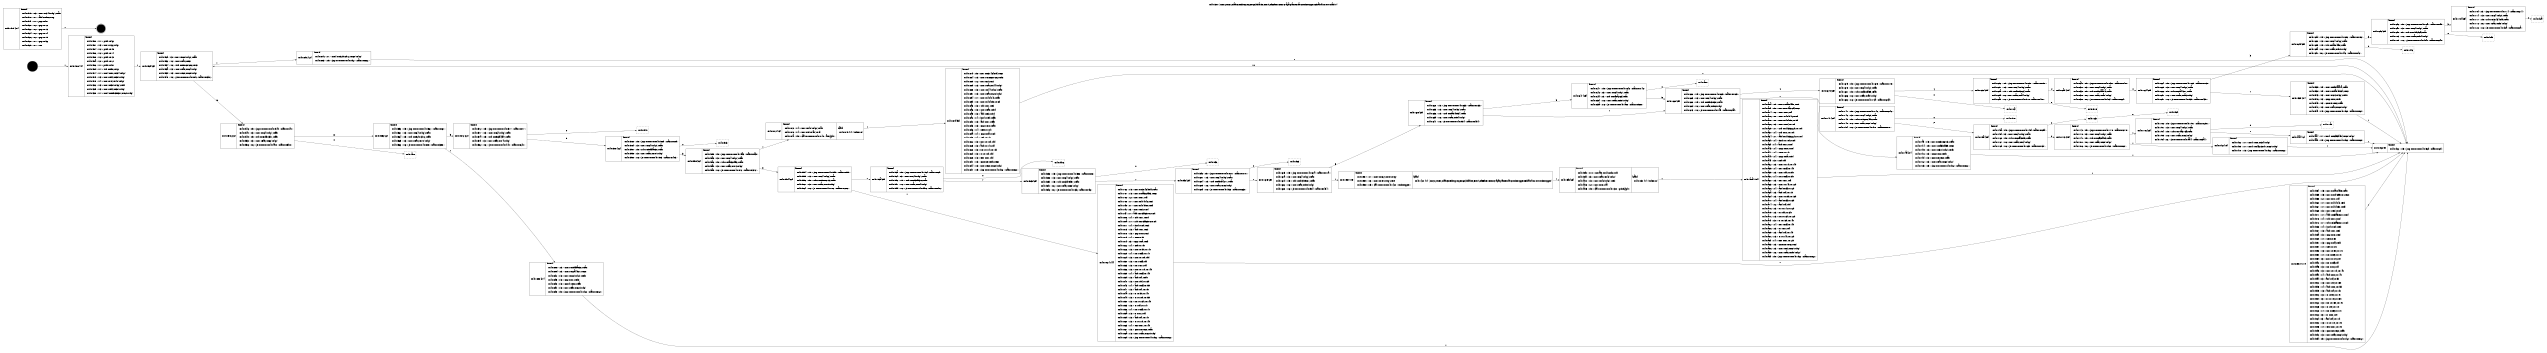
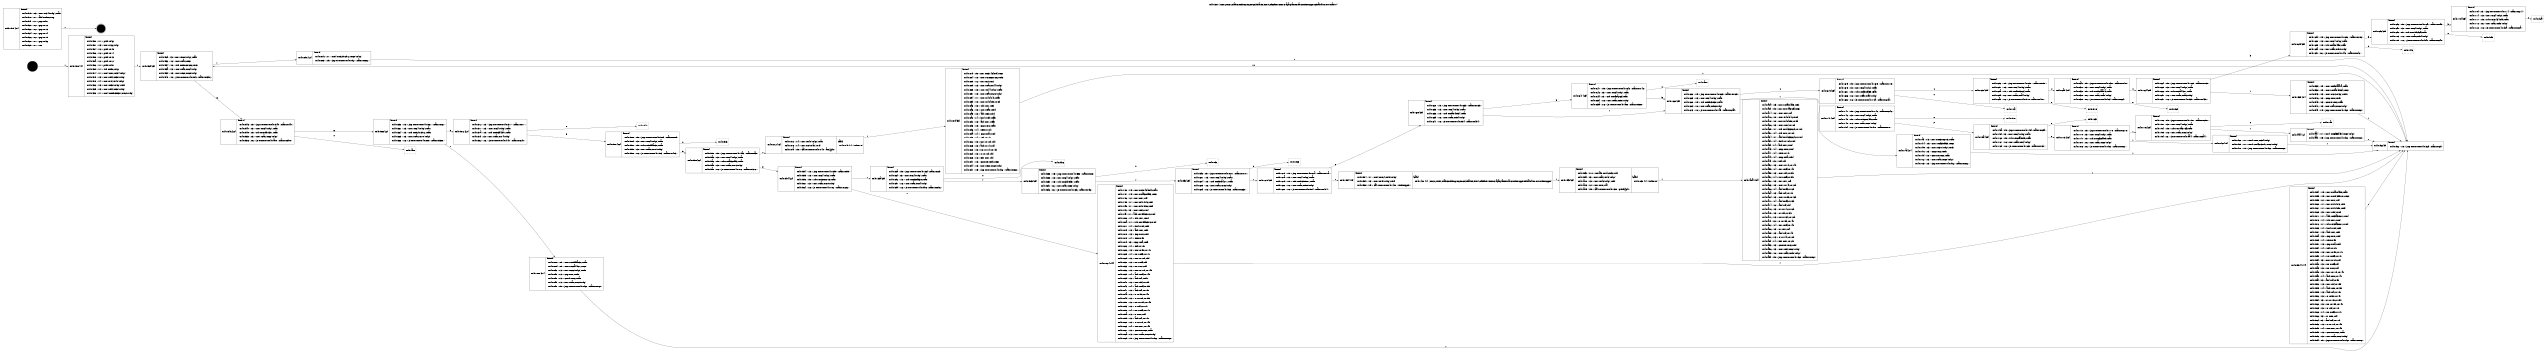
(2132, 116) -> (2148, 107)
